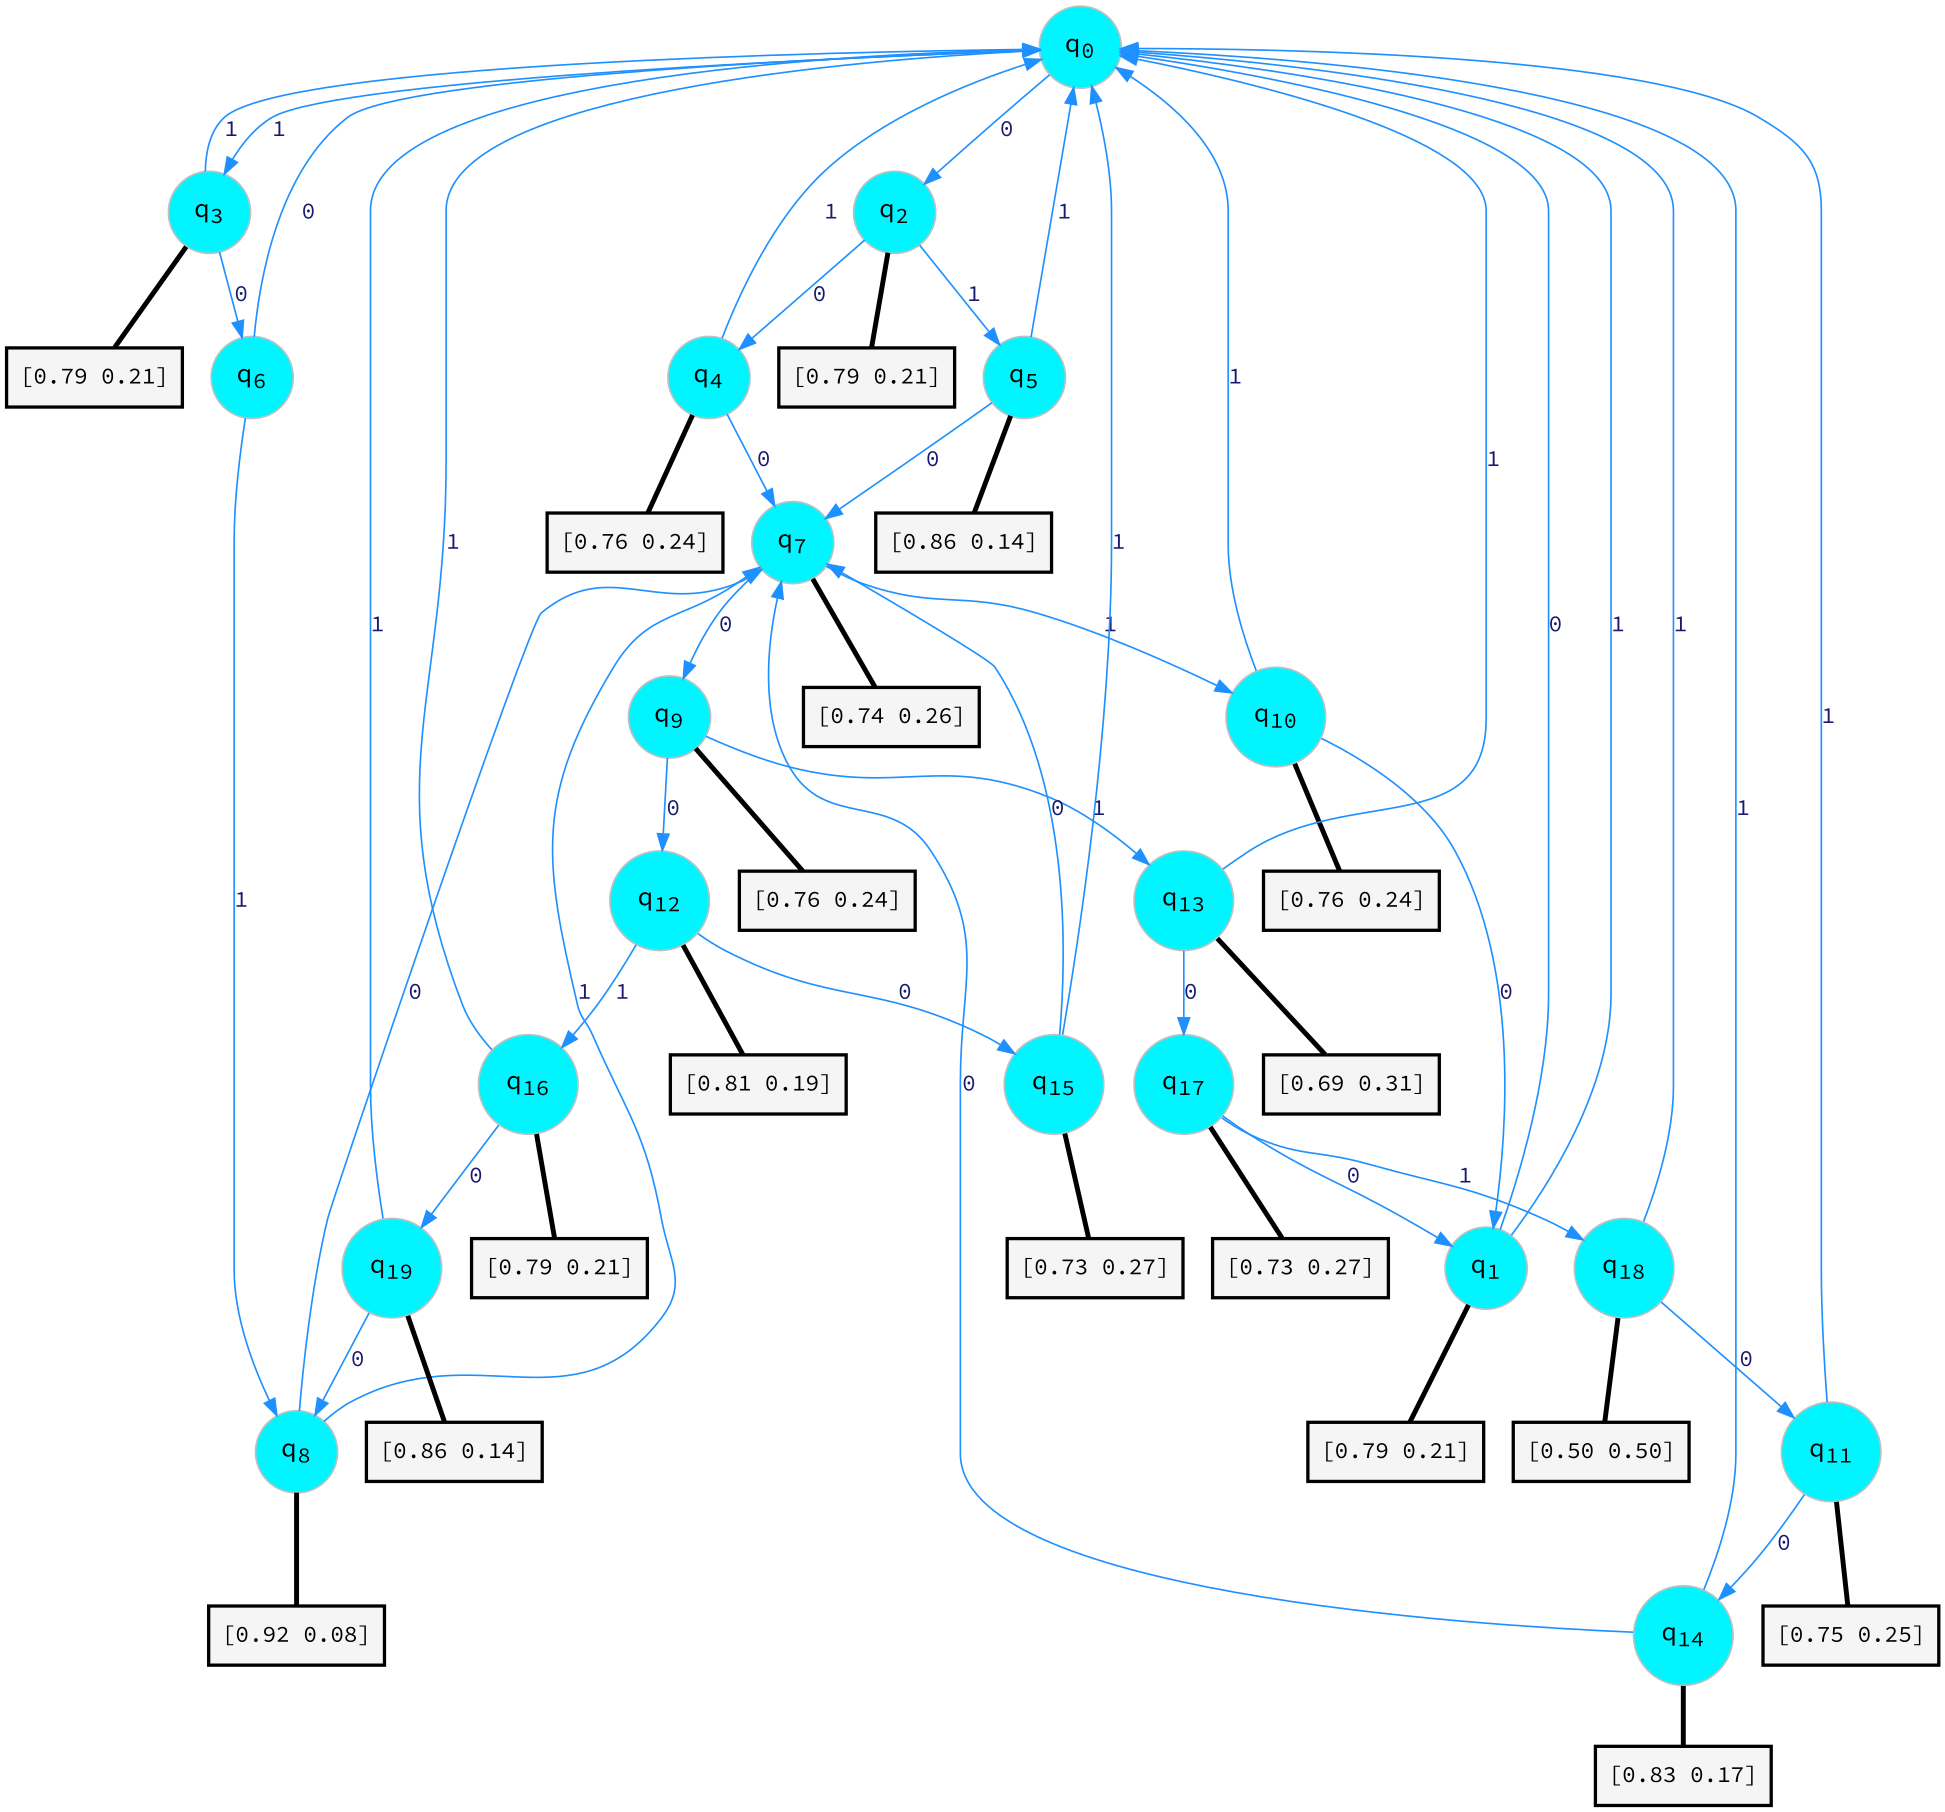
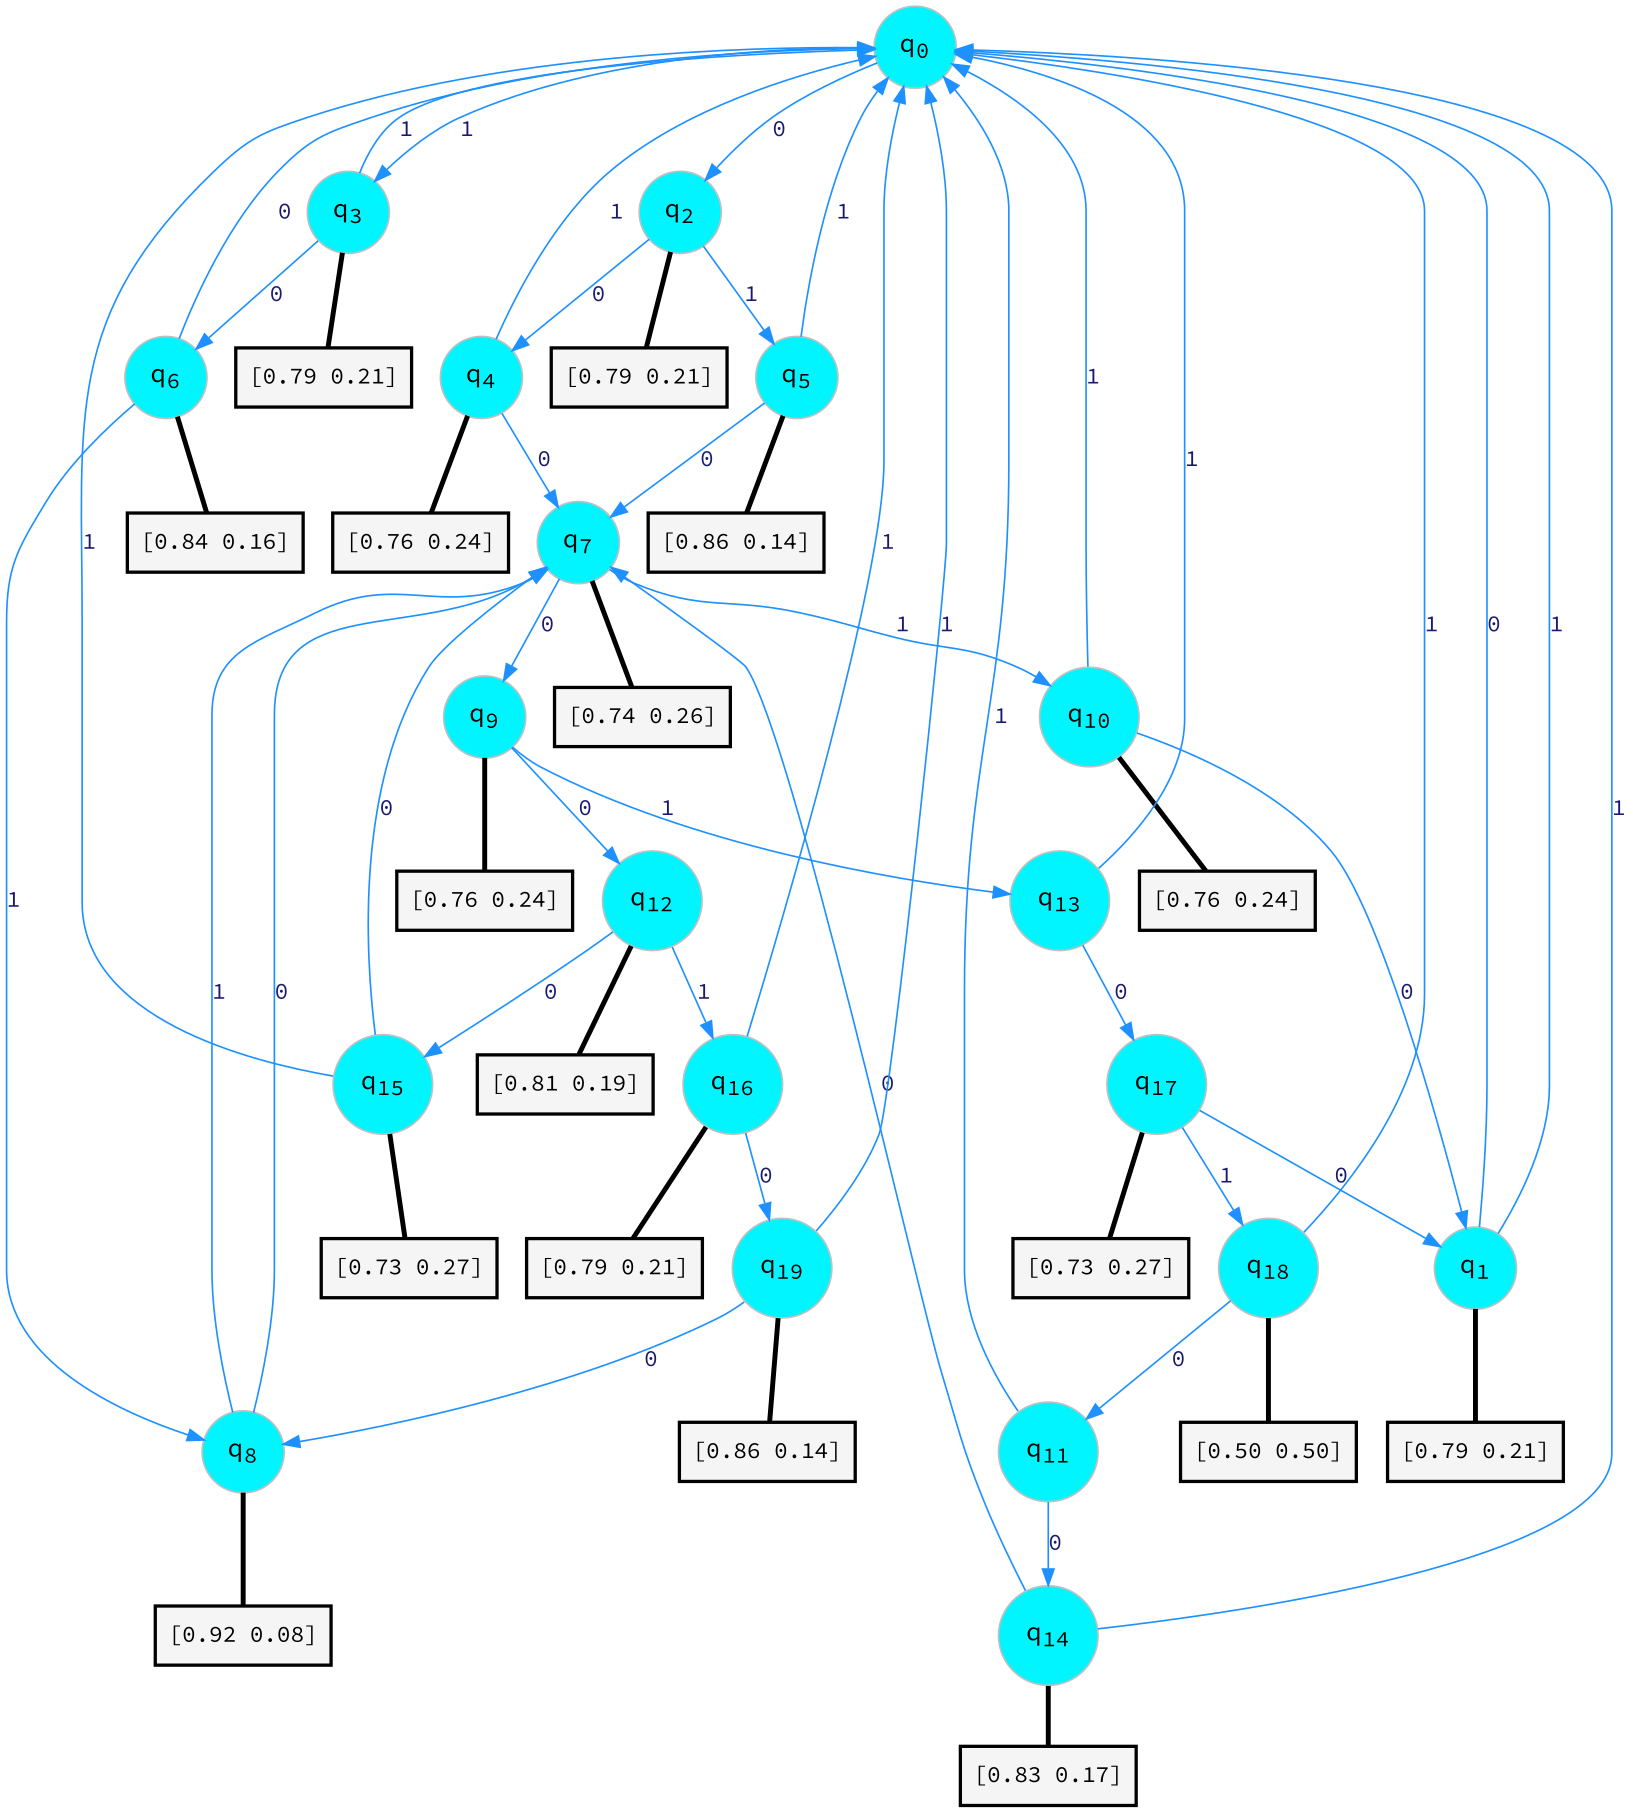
none -> (215, 543)
(1351, 1085) -> none
(1851, 1636) -> none
